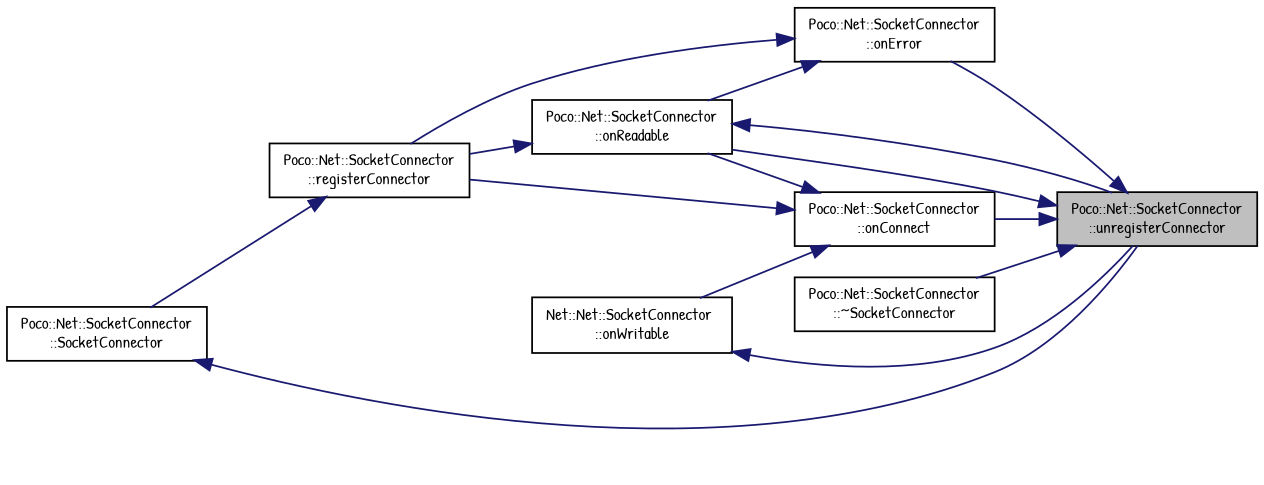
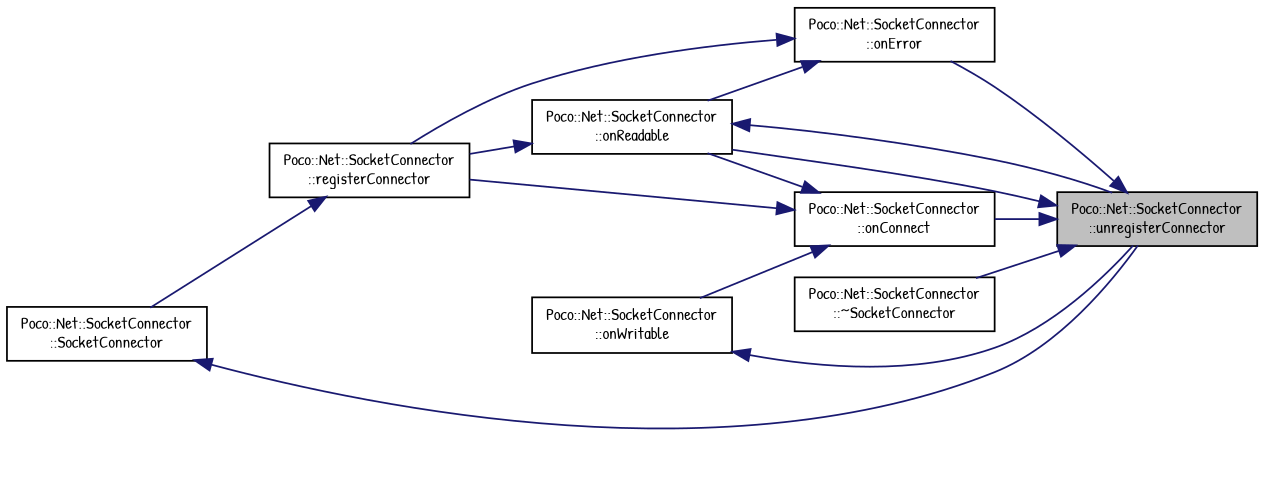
(632, 325) -> (632, 325)
